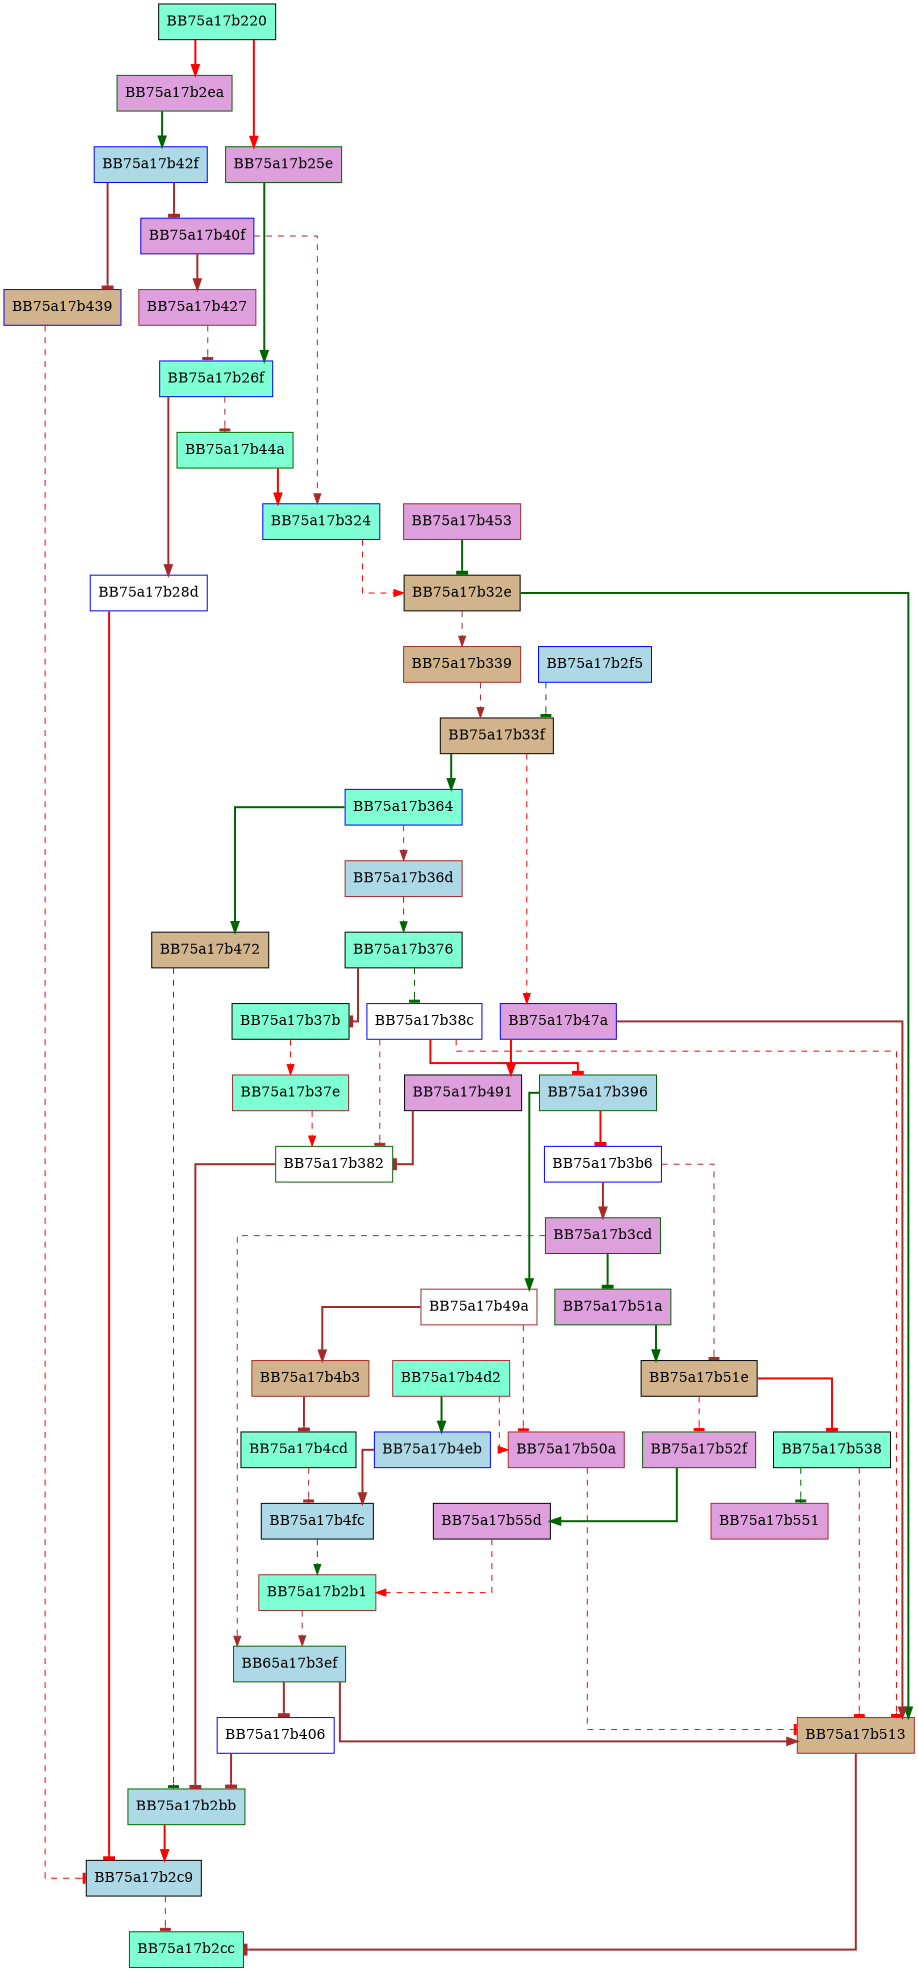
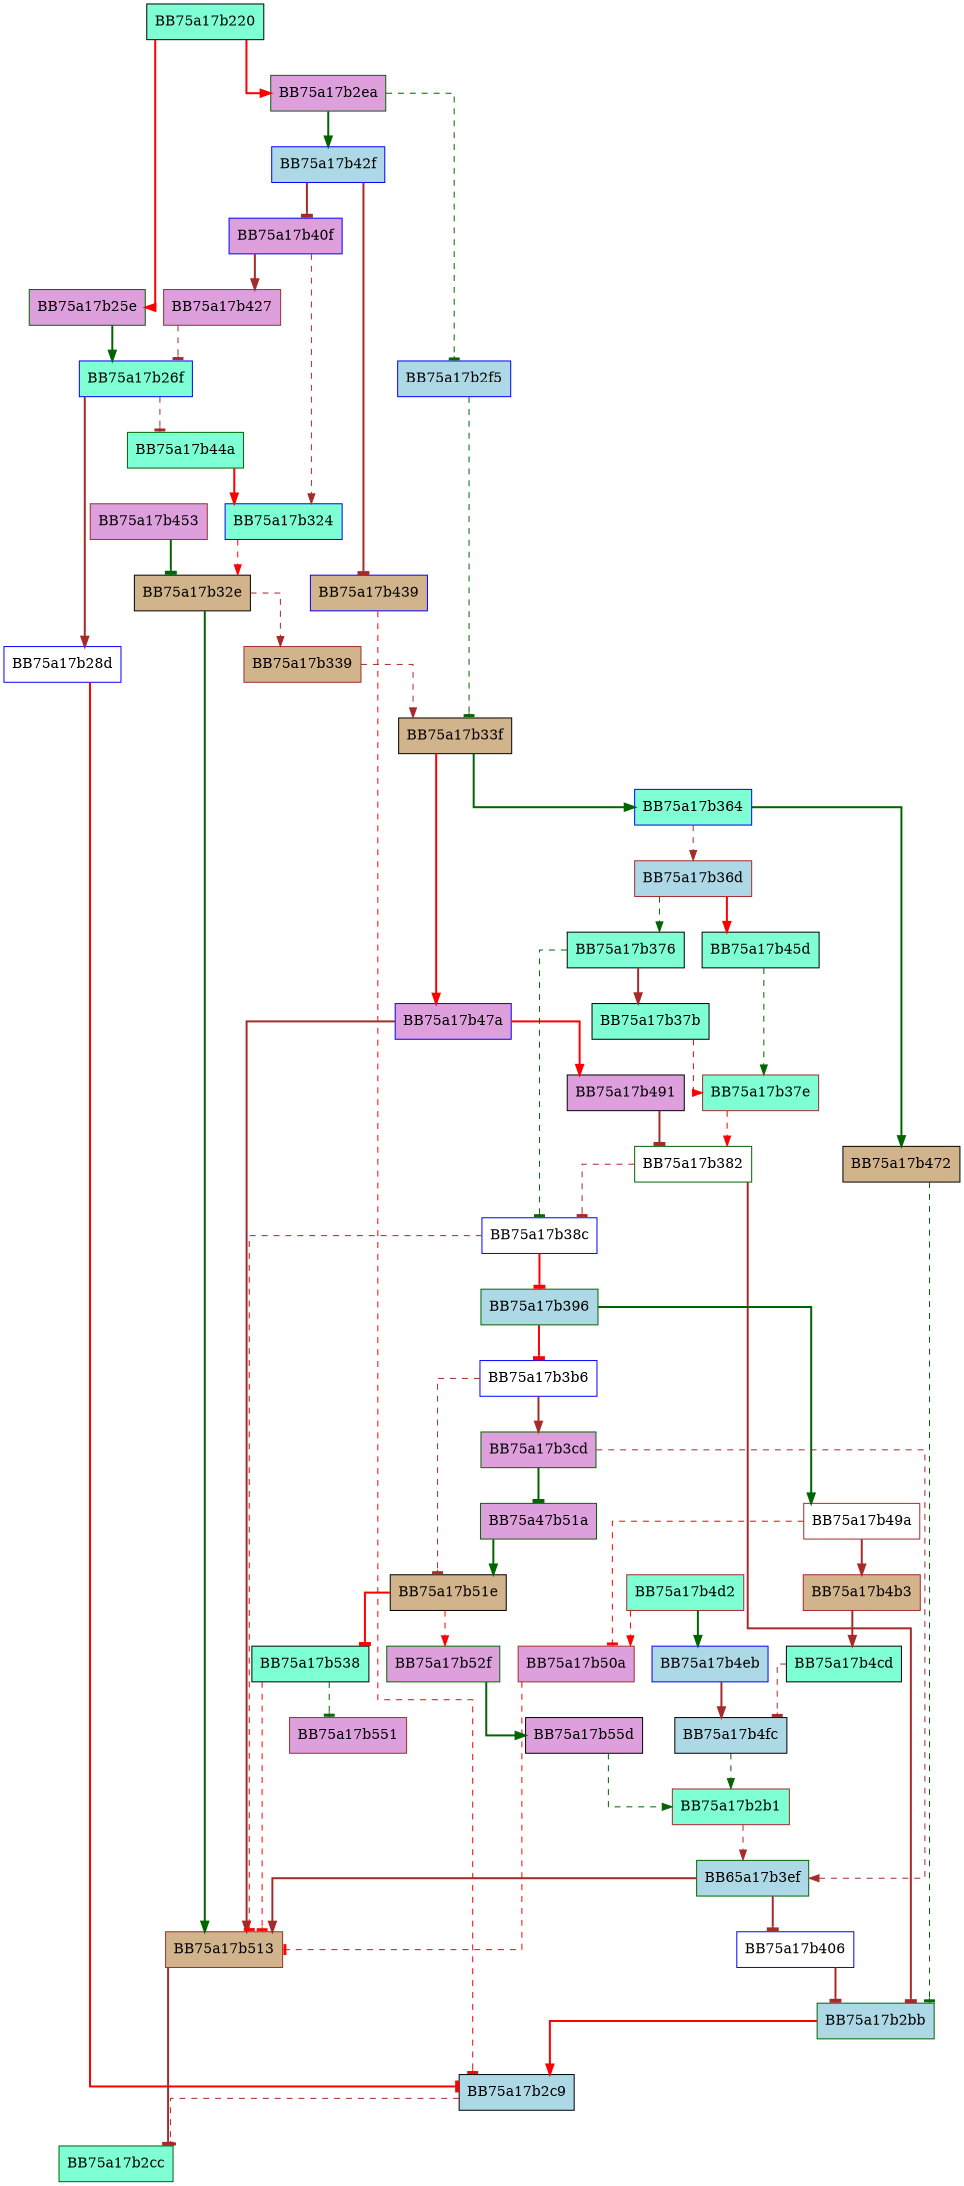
none -> (454, 191)
(527, 874) -> (436, 874)
none -> (761, 950)
(358, 997) -> (638, 981)
(380, 1090) -> (584, 1164)
(613, 1307) -> (538, 1521)
(304, 1412) -> (852, 1622)
(699, 1412) -> (445, 1623)
(466, 1593) -> (609, 1807)
